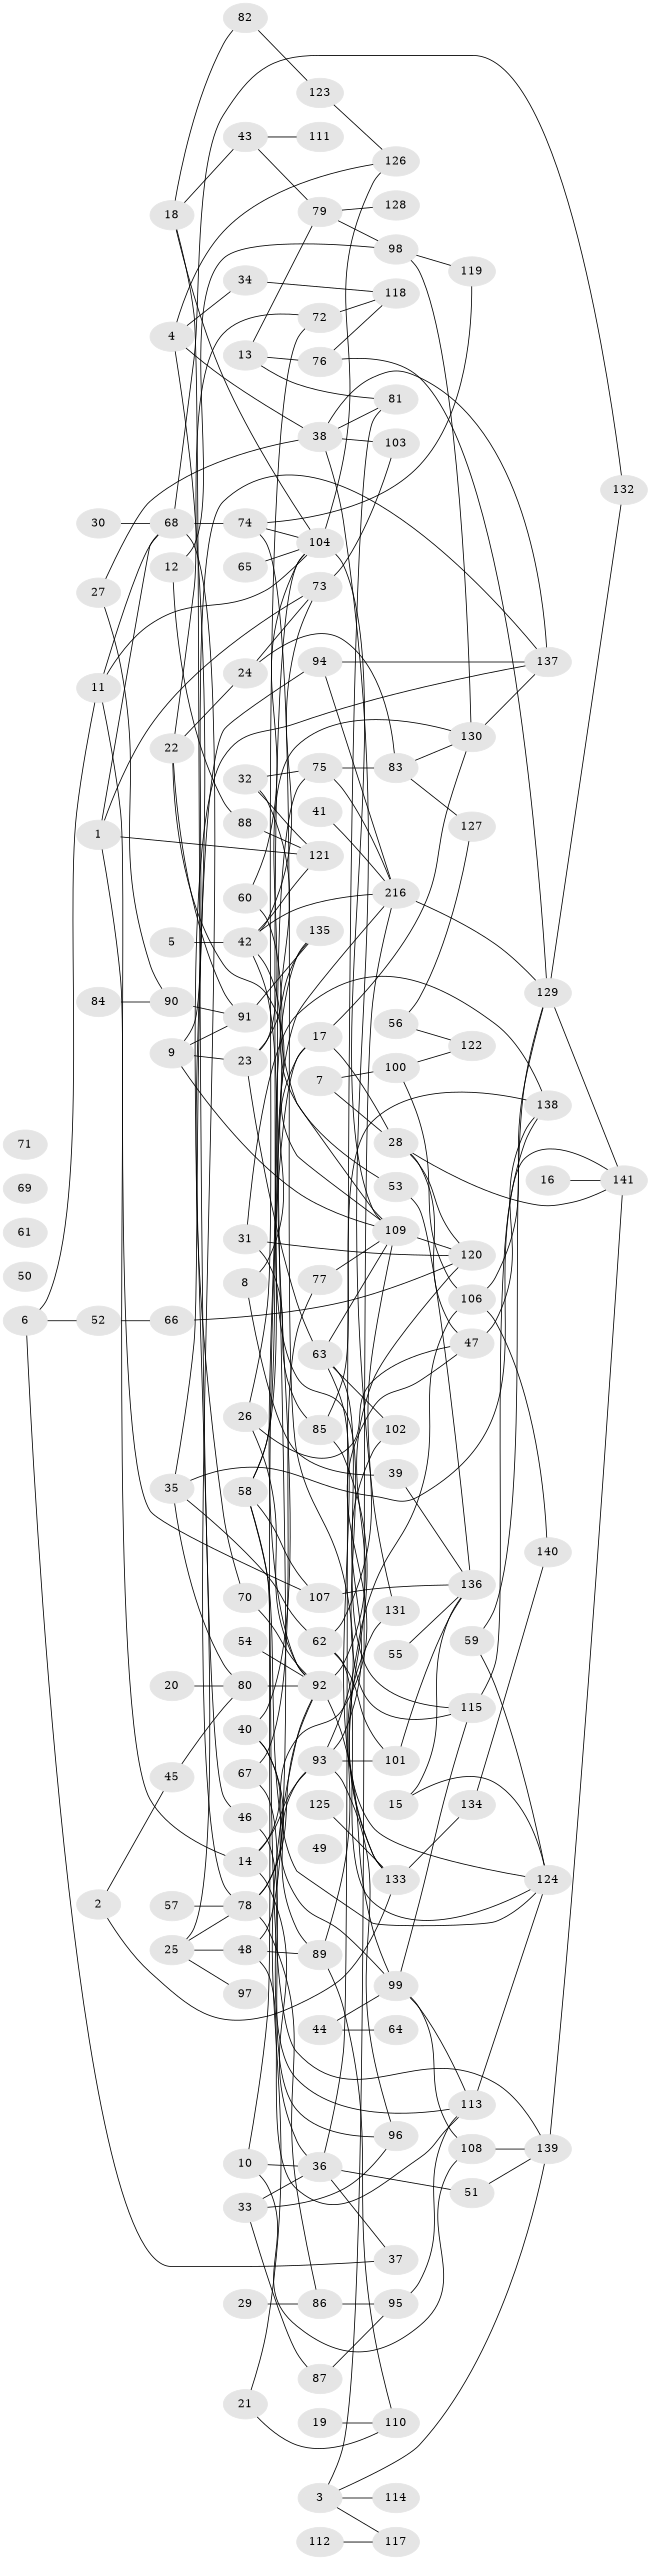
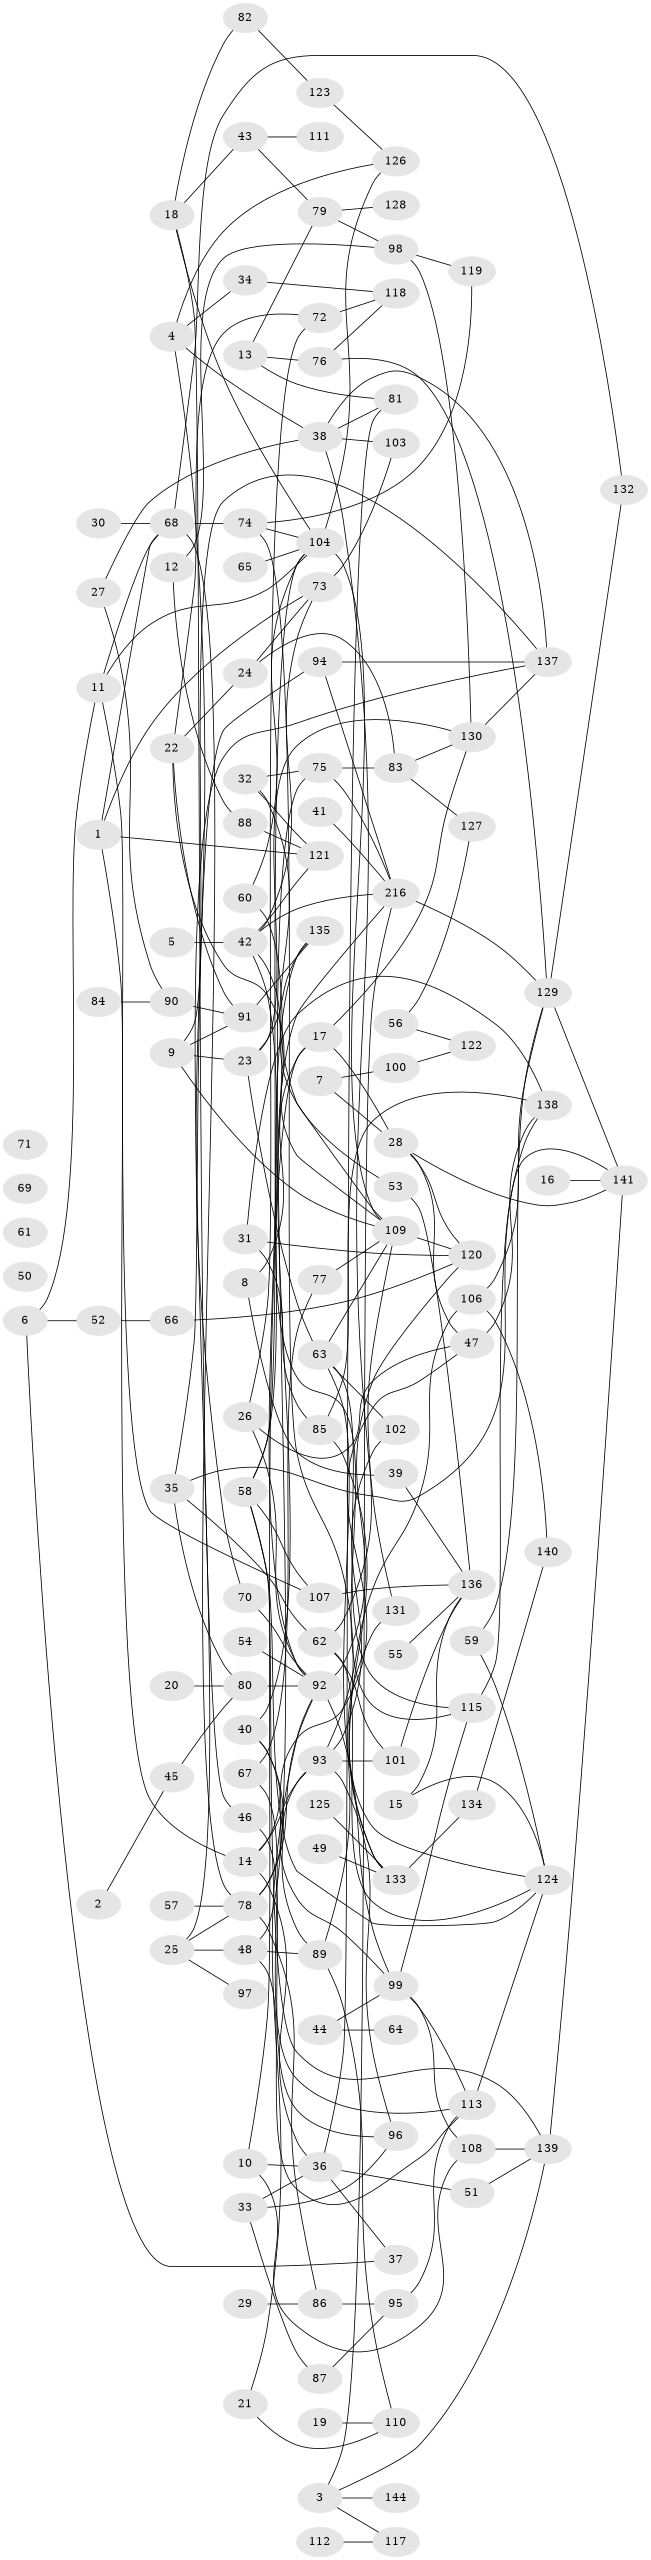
(426, 1154) -> none
(258, 2018) -> (358, 1864)
(396, 2498) -> (396, 2498)
